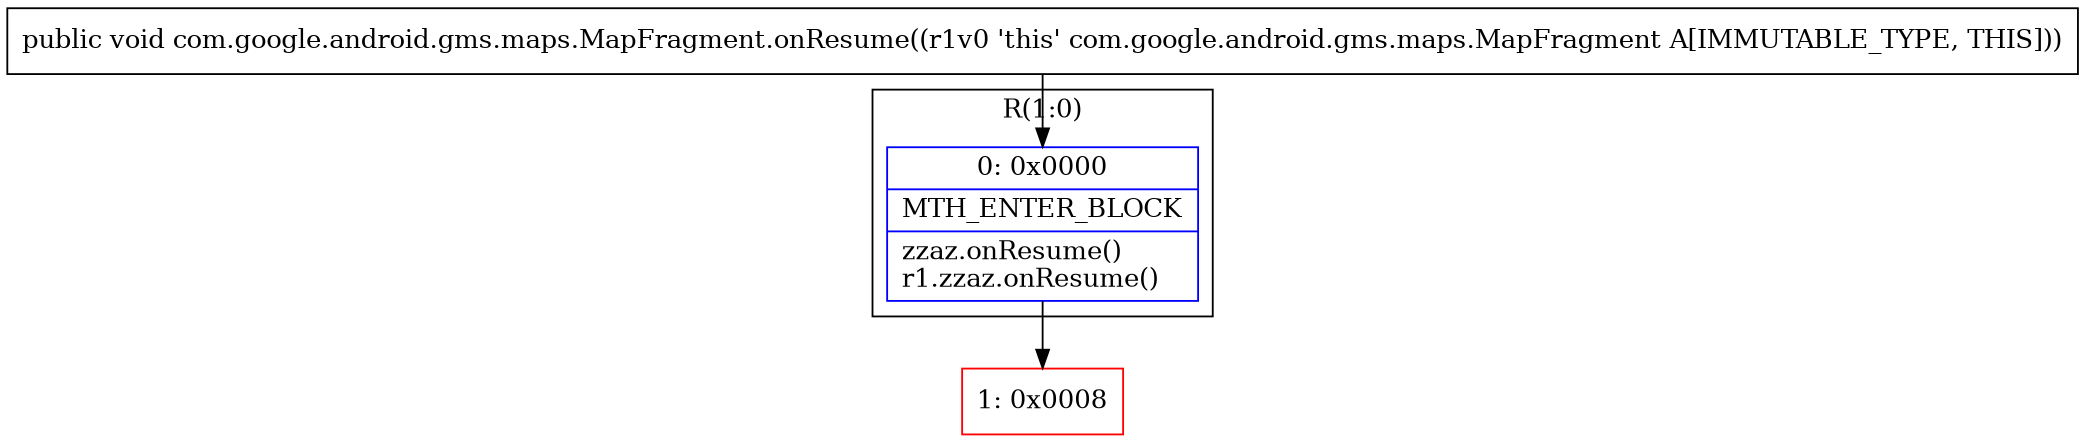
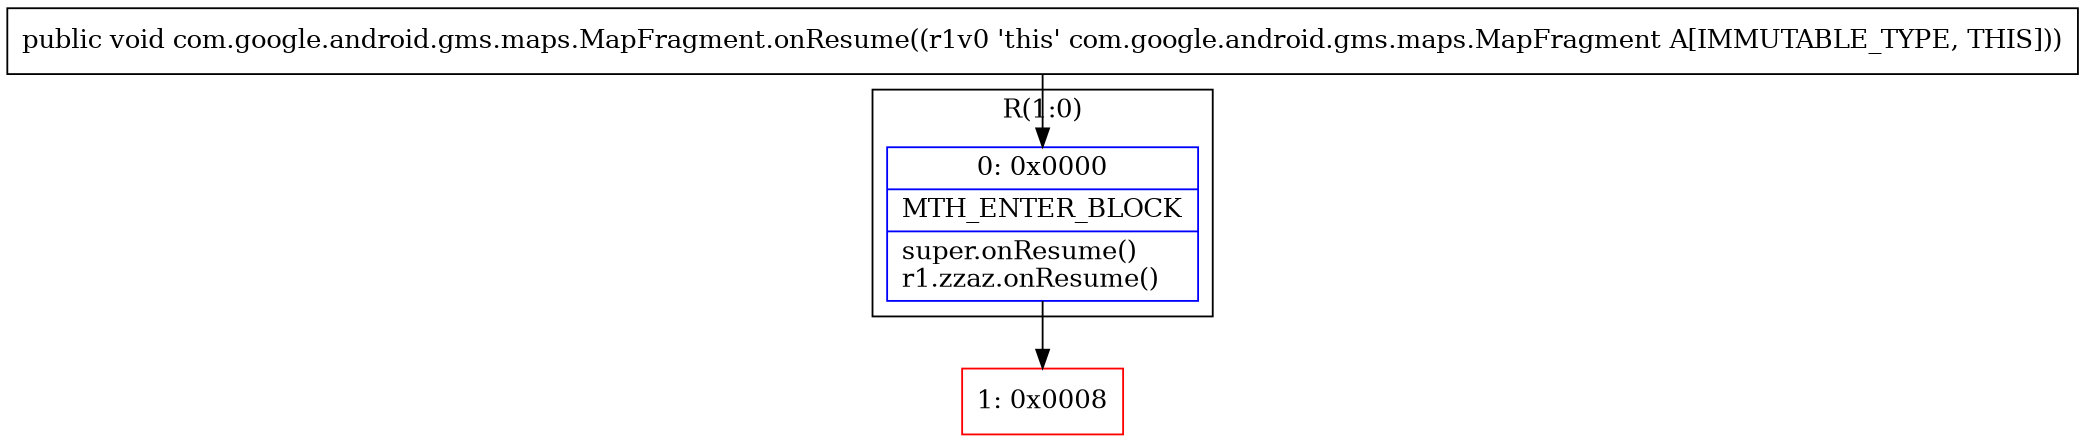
(1012, 252) -> (1020, 252)
